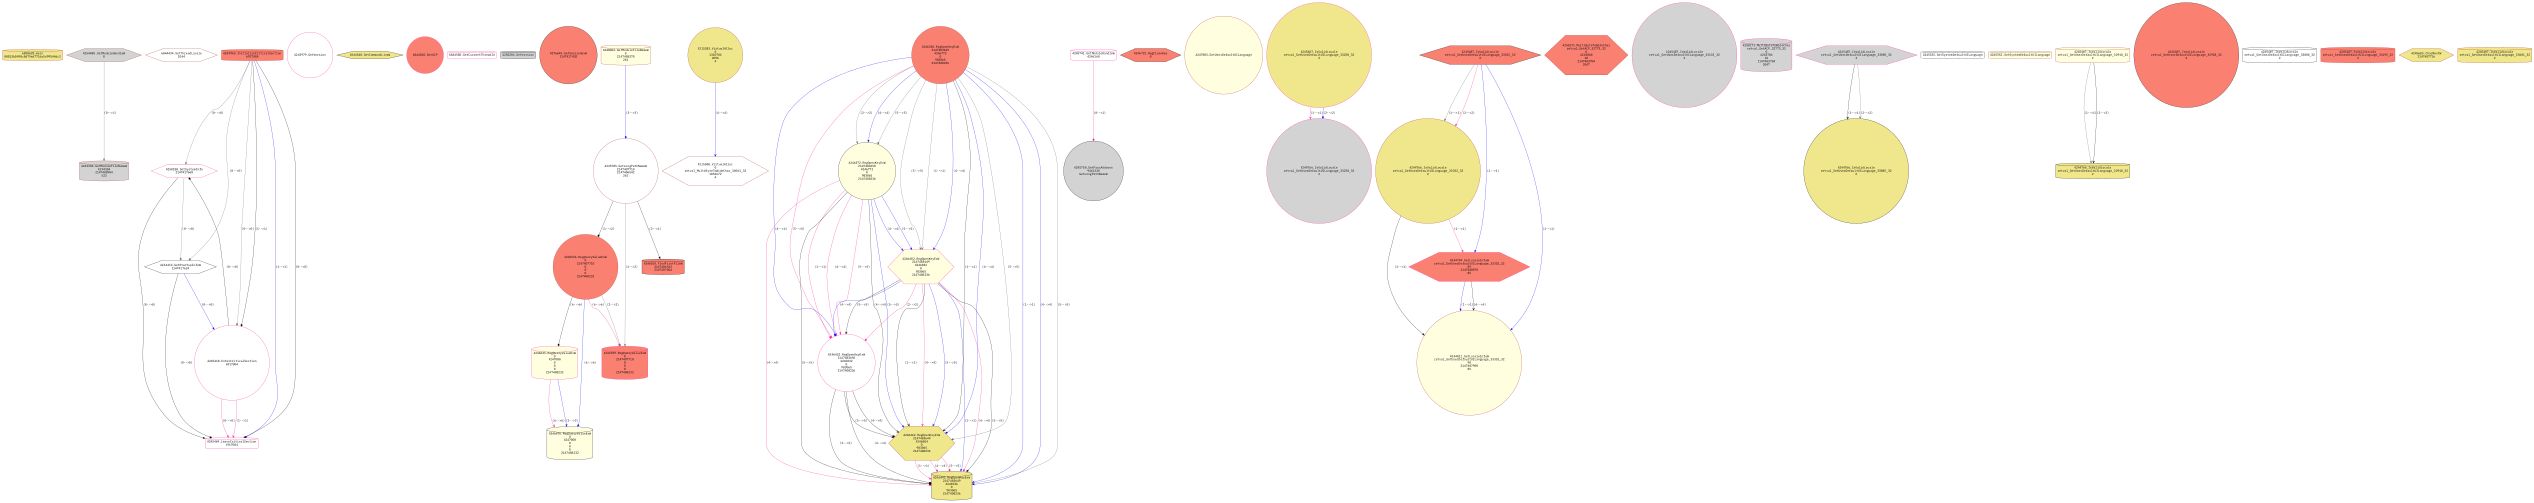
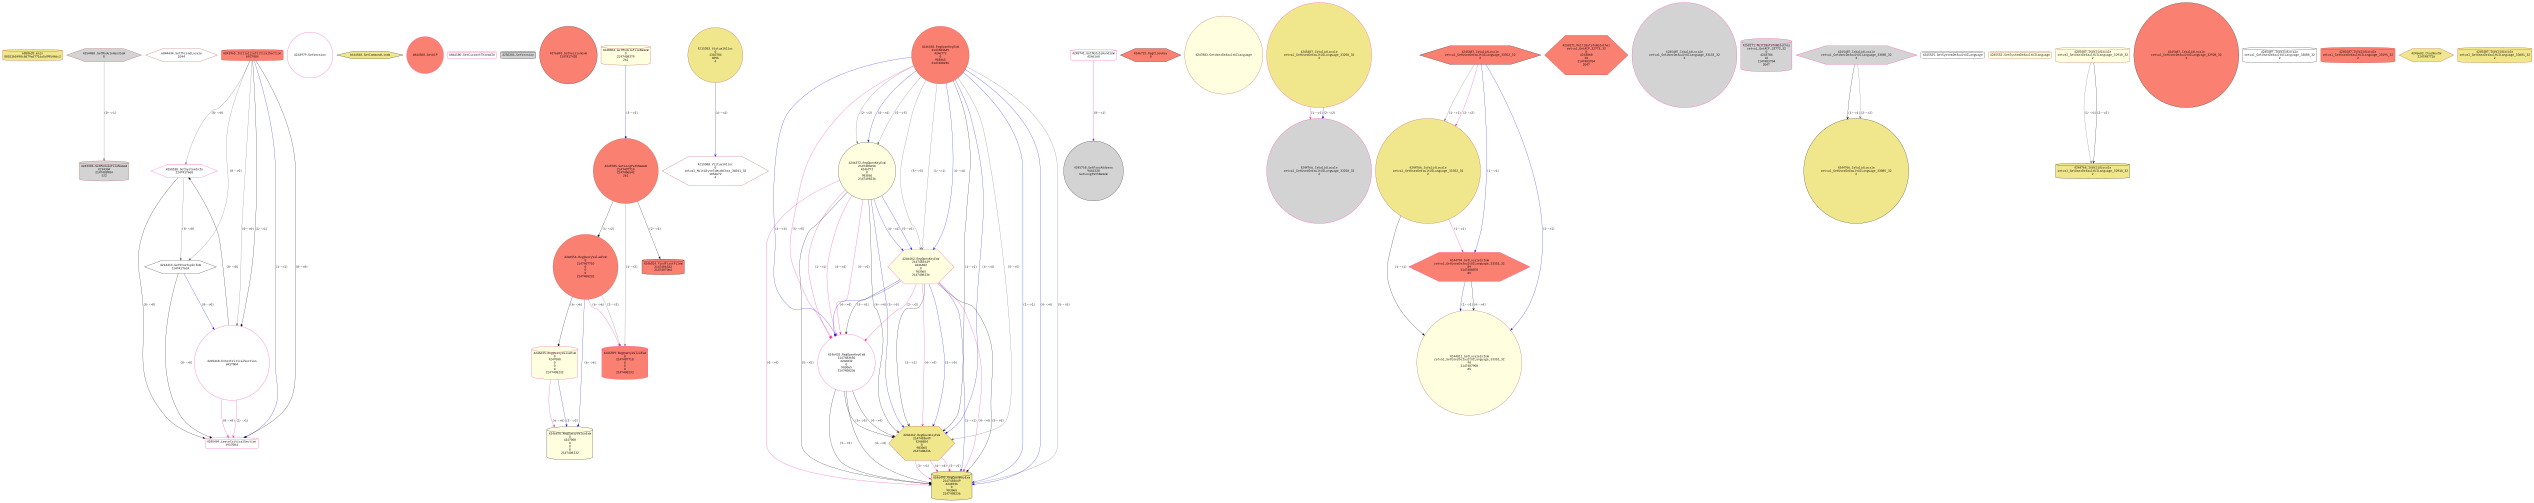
(626, 171) -> (626, 171)
